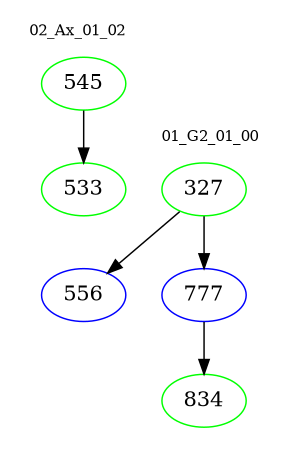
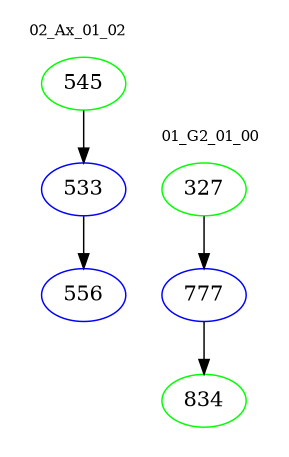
(84, 189) -> (84, 189)
(160, 228) -> (84, 235)
